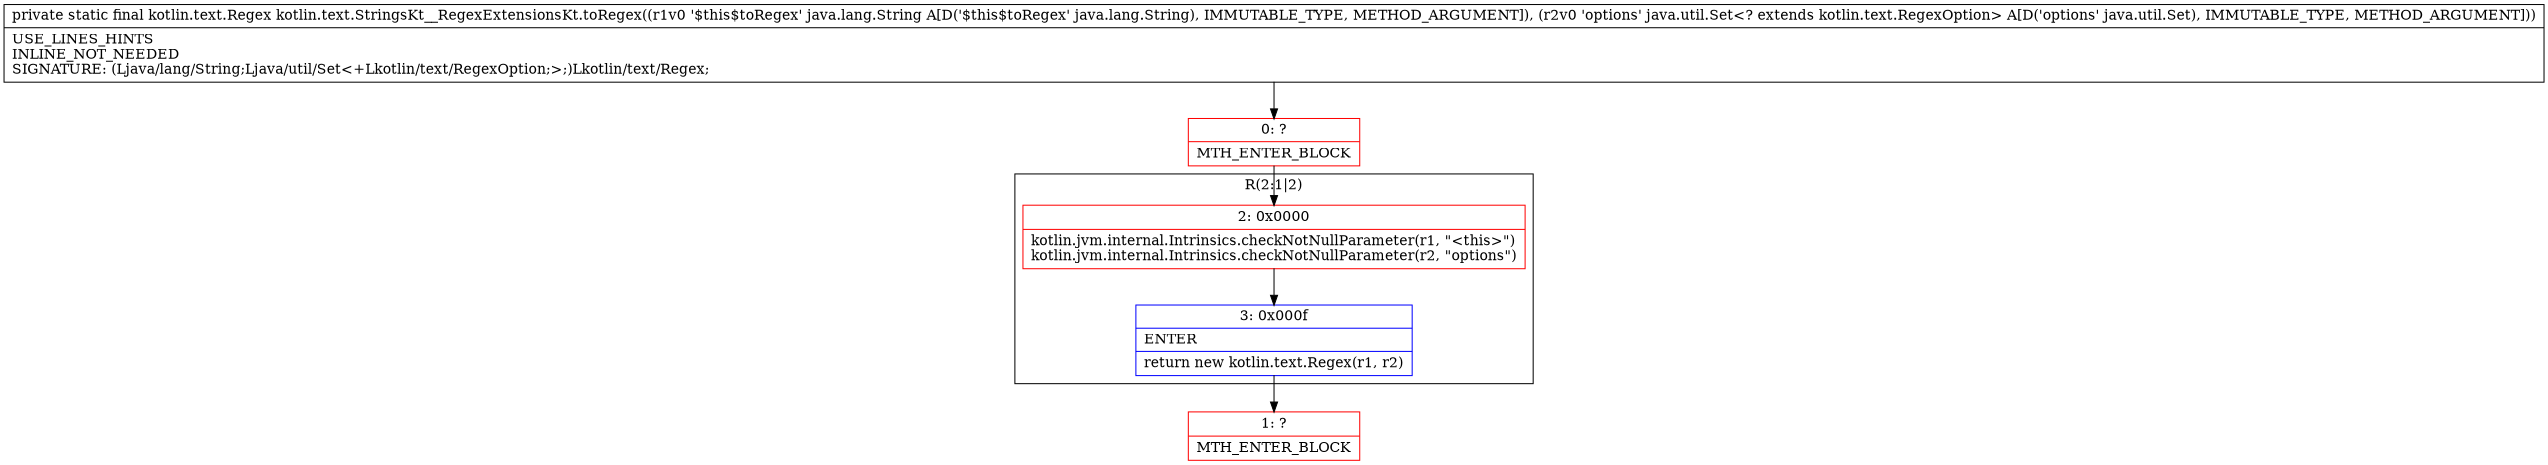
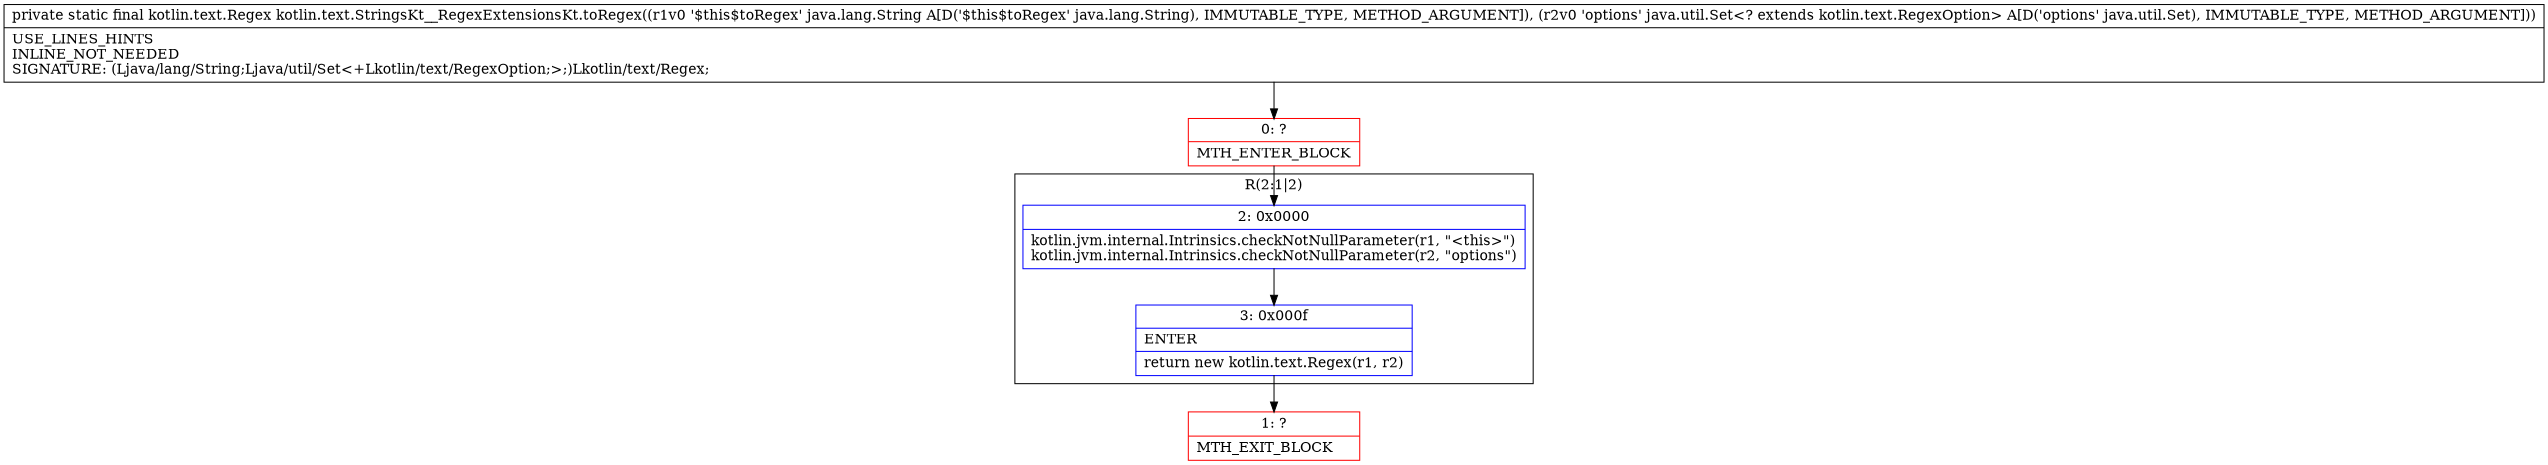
(1274, 237) -> (1274, 237)
(1274, 448) -> (1265, 448)
